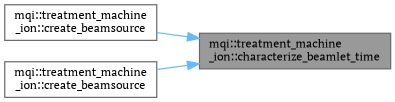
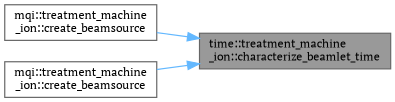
(295, 51) -> (295, 51)
